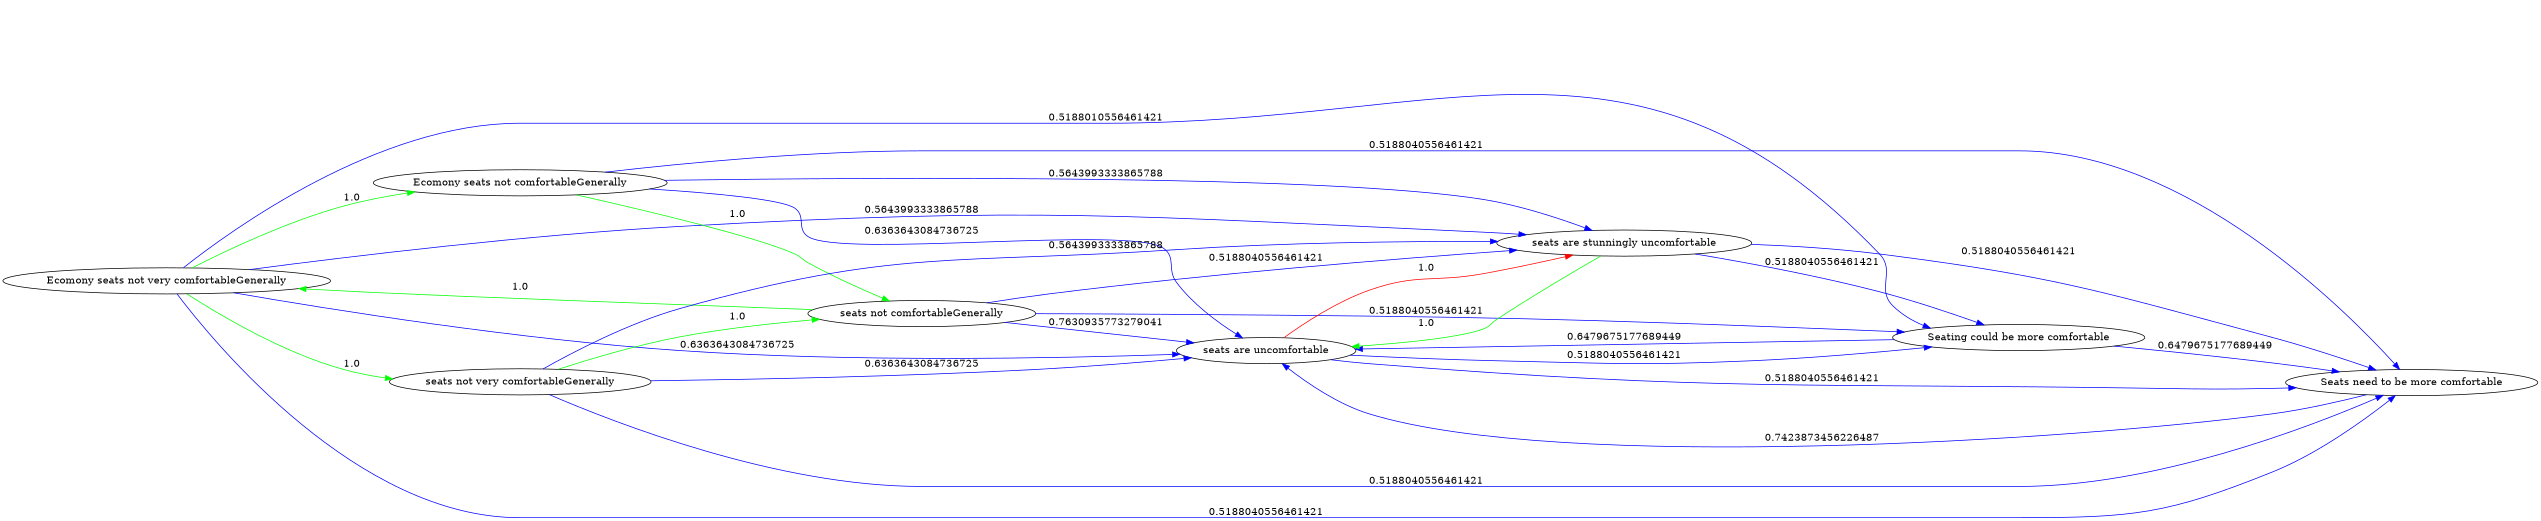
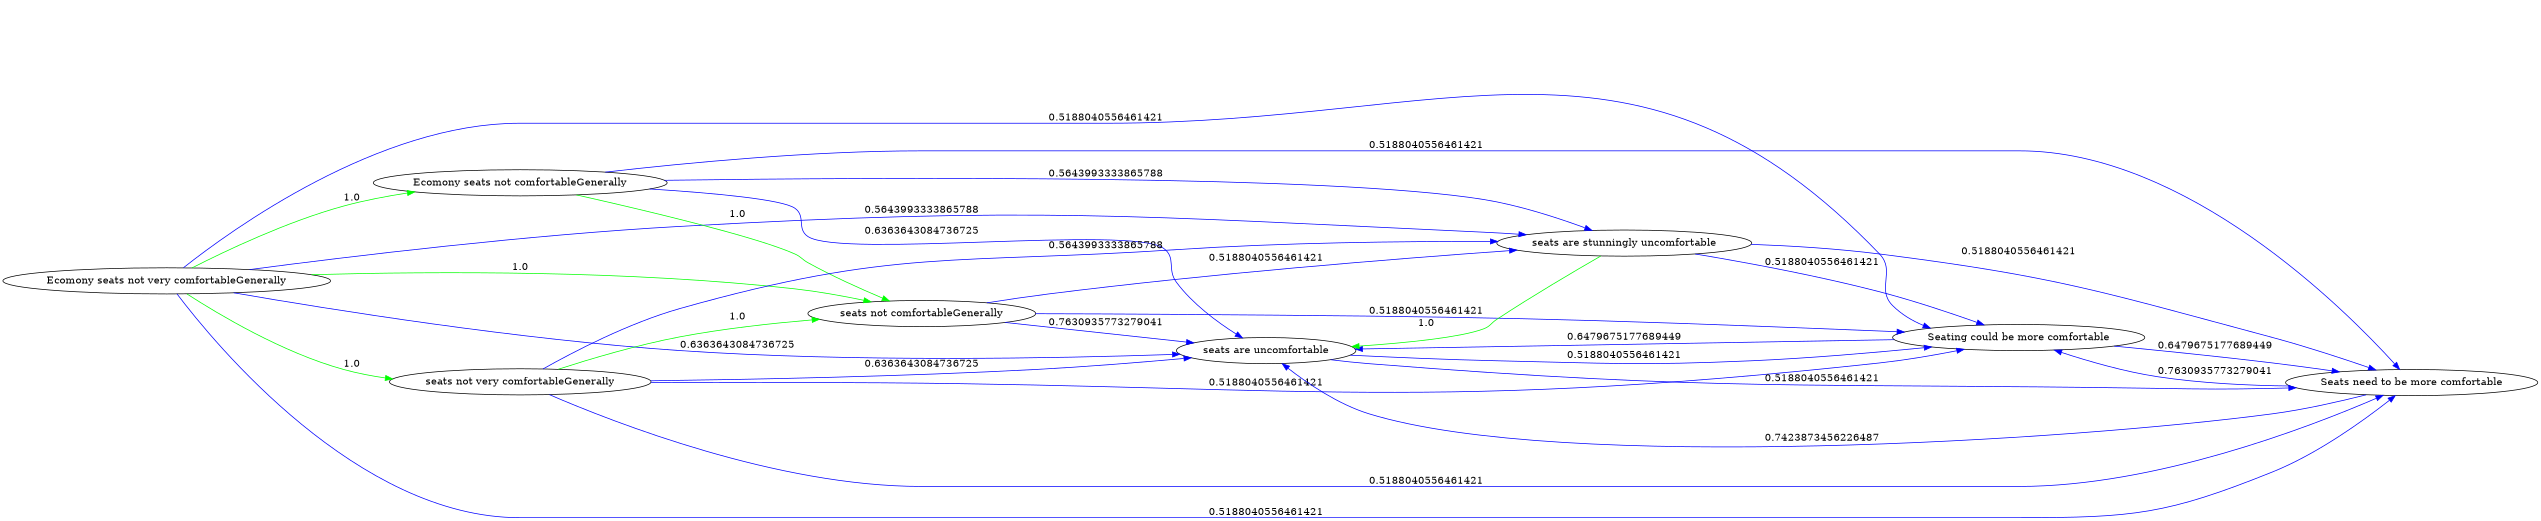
(1106, 118) -> (1106, 118)
(1419, 280) -> none
(559, 300) -> (588, 275)
none -> (2174, 379)
none -> (1305, 391)
